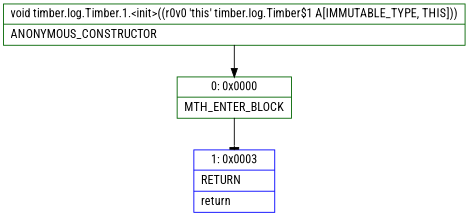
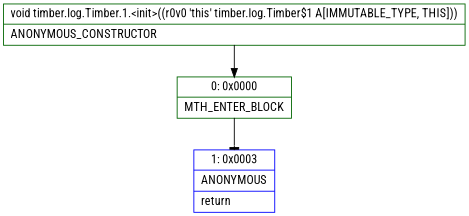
(221, 180) -> (234, 180)
